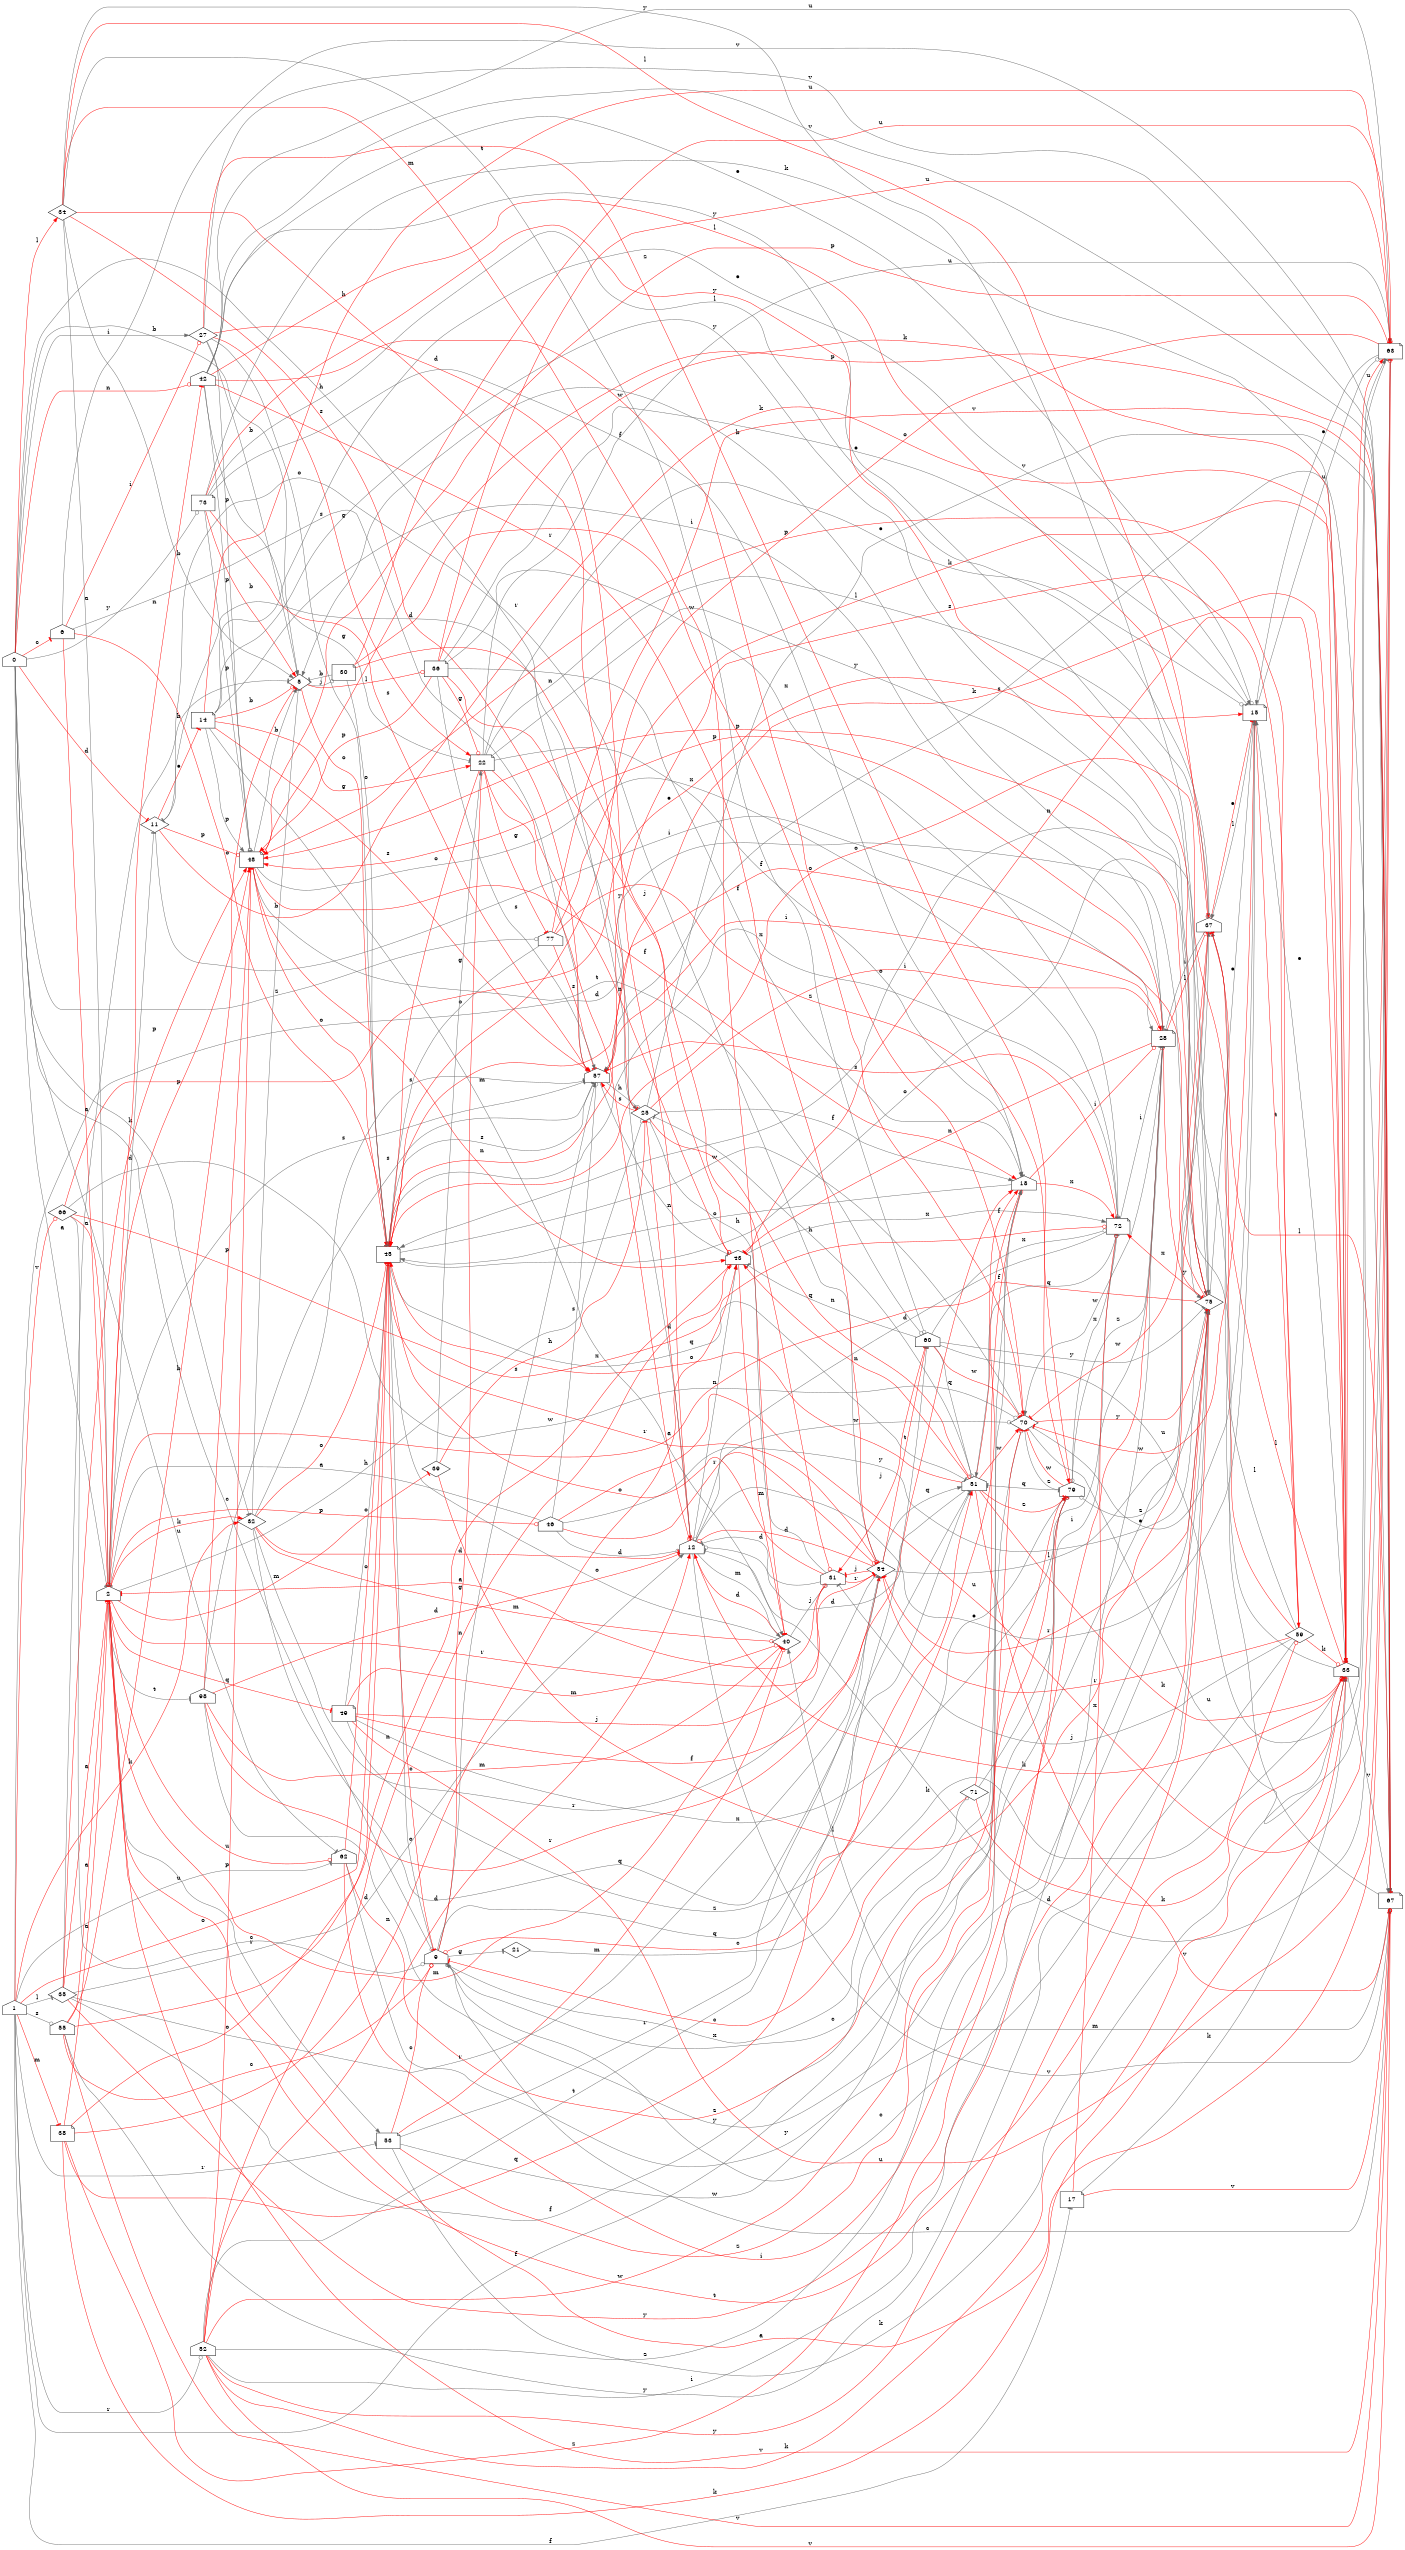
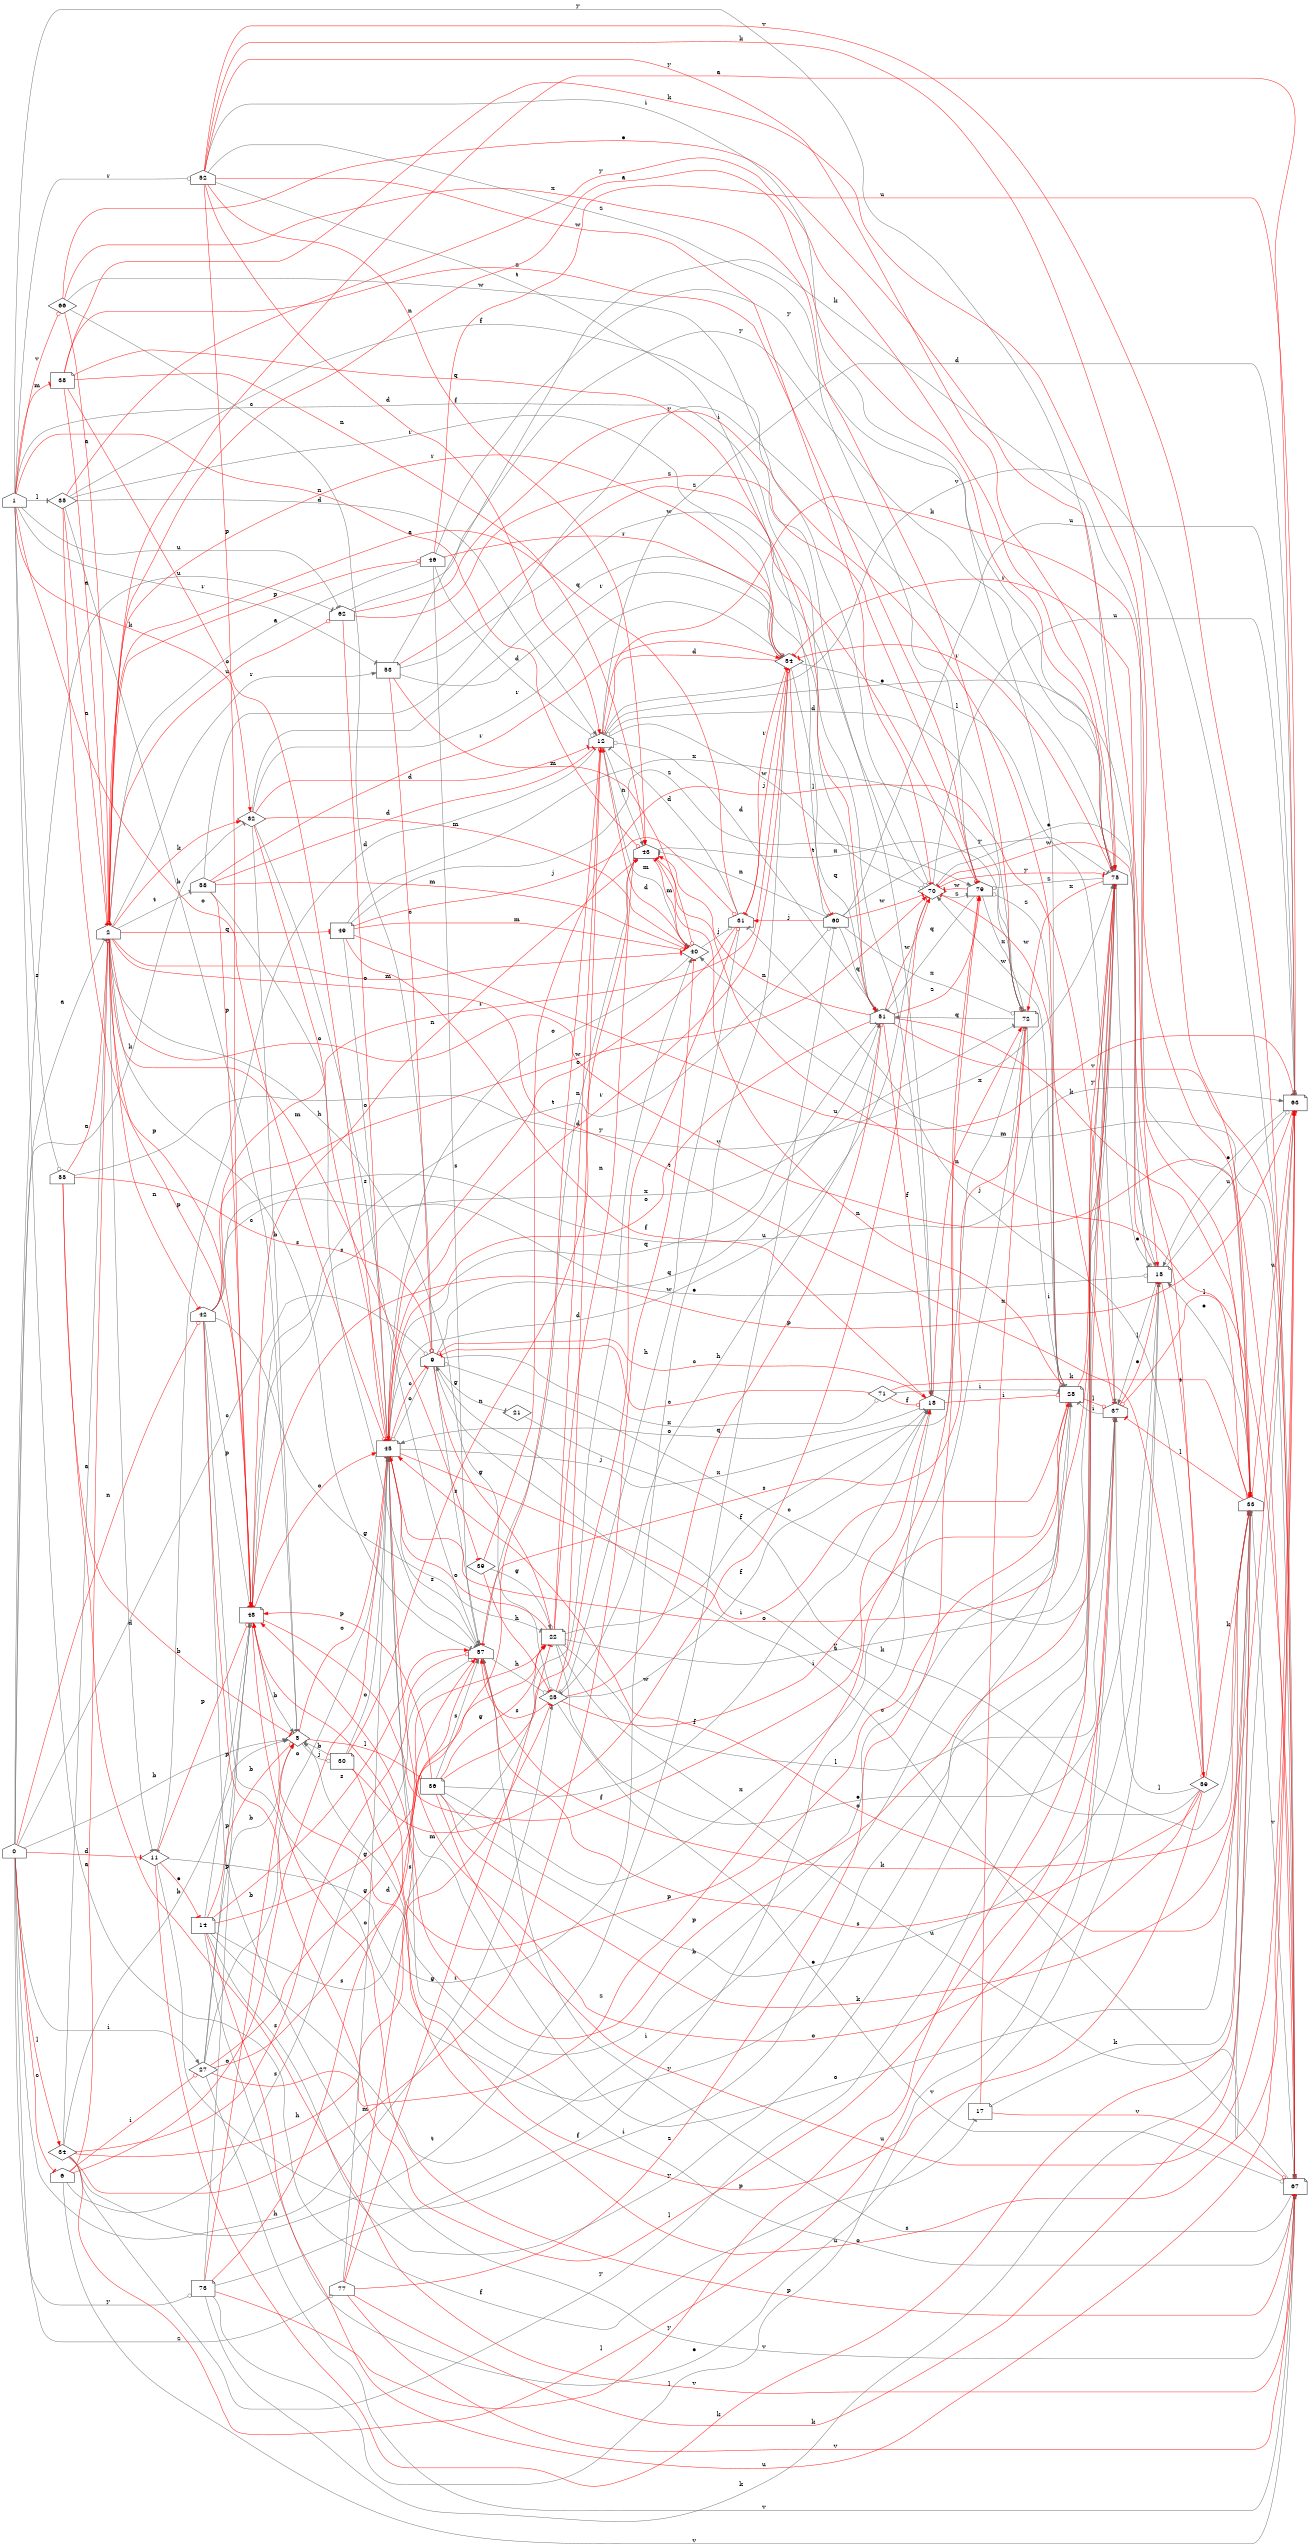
(674, 505) -> (662, 1774)
(508, 854) -> (455, 1949)
(1209, 1302) -> (1115, 878)
(422, 1688) -> (389, 525)
(203, 1697) -> (203, 886)
